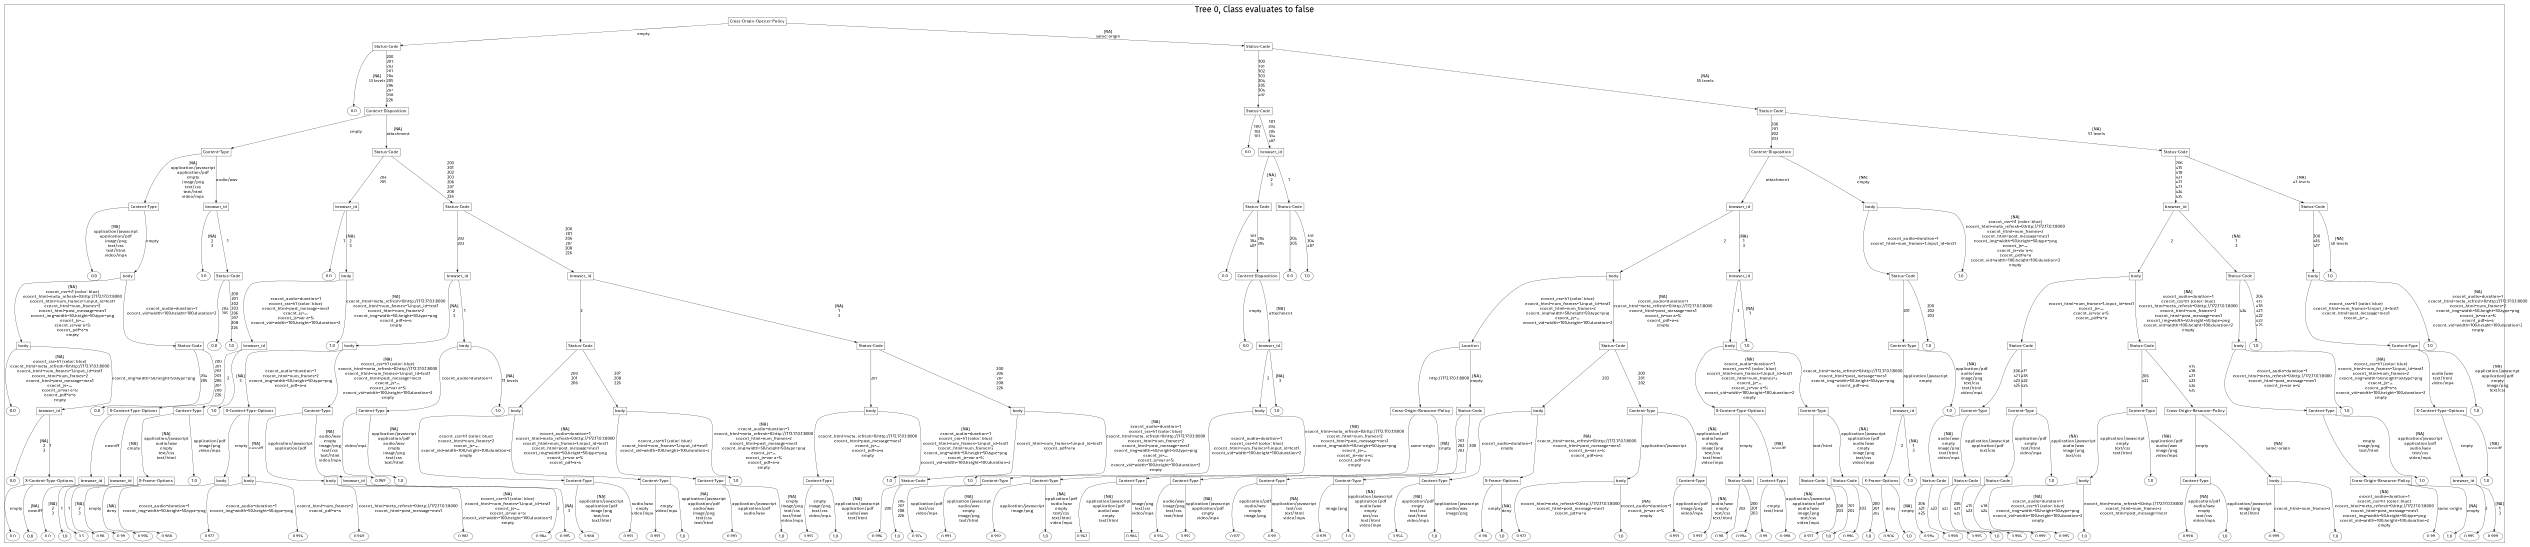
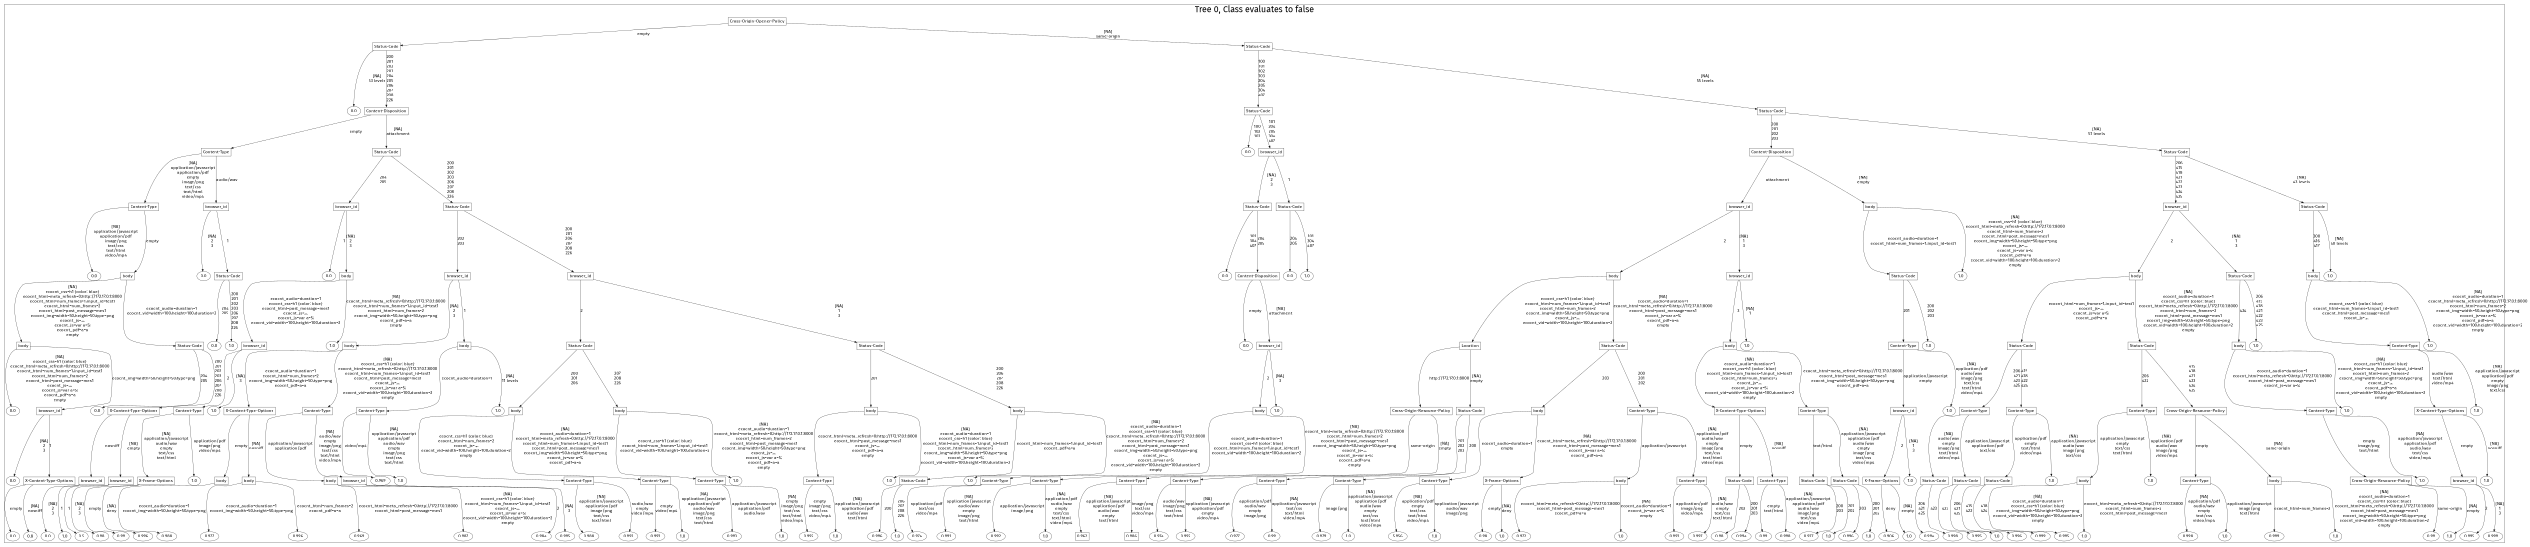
(1398, 536) -> (1398, 536)
